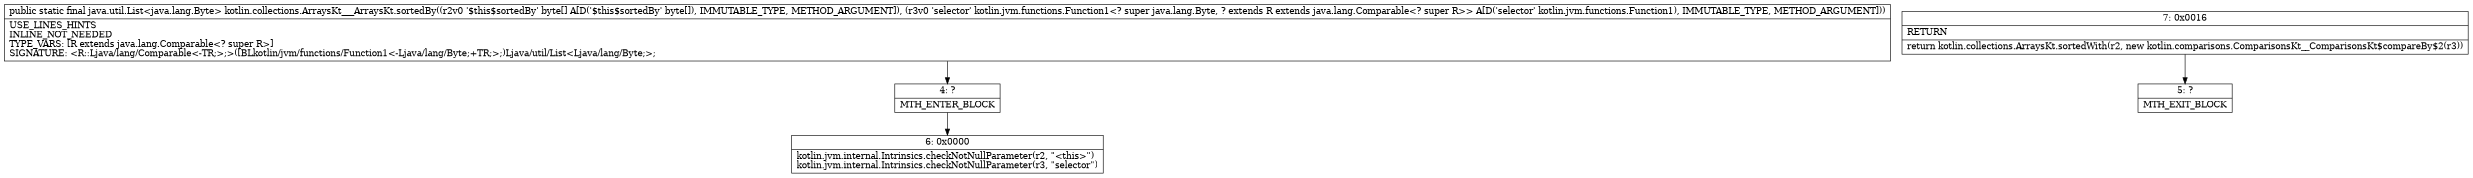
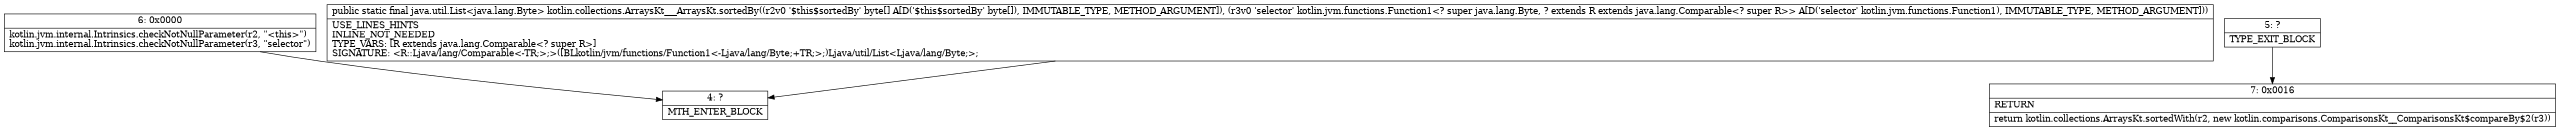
(2185, 66) -> (2272, 62)
(2185, 105) -> (2272, 40)
(947, 121) -> (458, 79)
